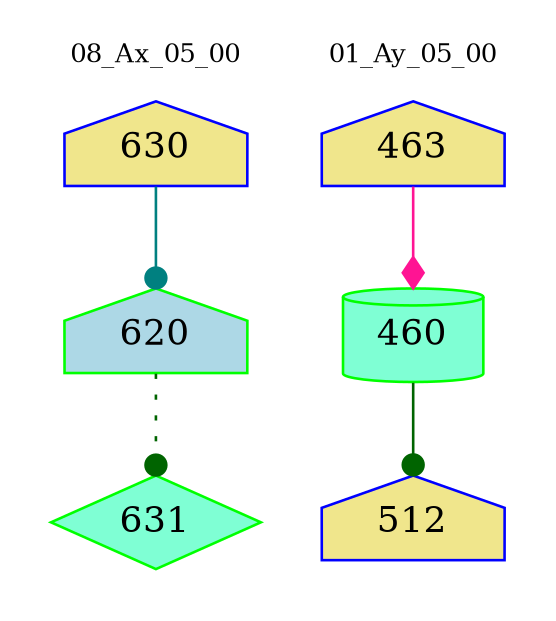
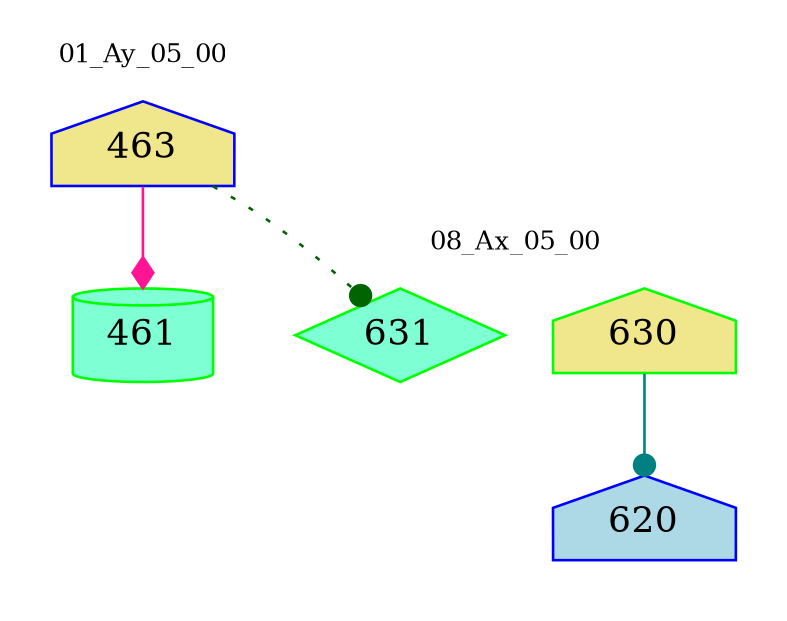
(156, 148) -> (644, 335)
(156, 335) -> (644, 522)
(413, 335) -> (143, 335)
(156, 414) -> (293, 239)
(413, 522) -> none
